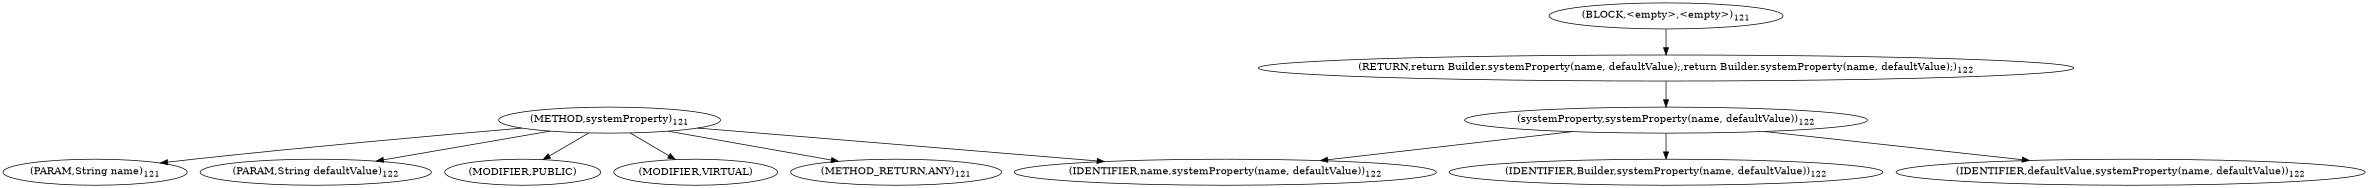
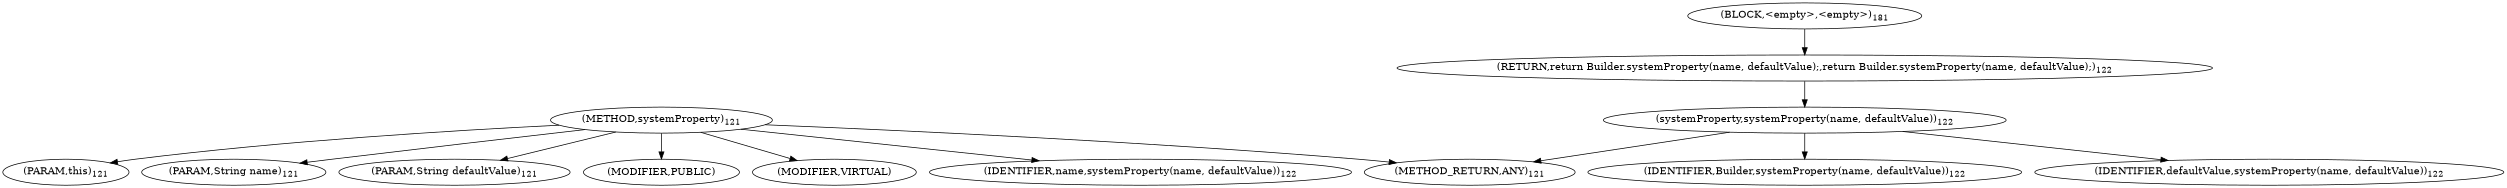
(1742, 15) -> (1881, 15)
(1450, 146) -> (1635, 146)
(391, 171) -> (529, 171)
none -> (66, 172)
